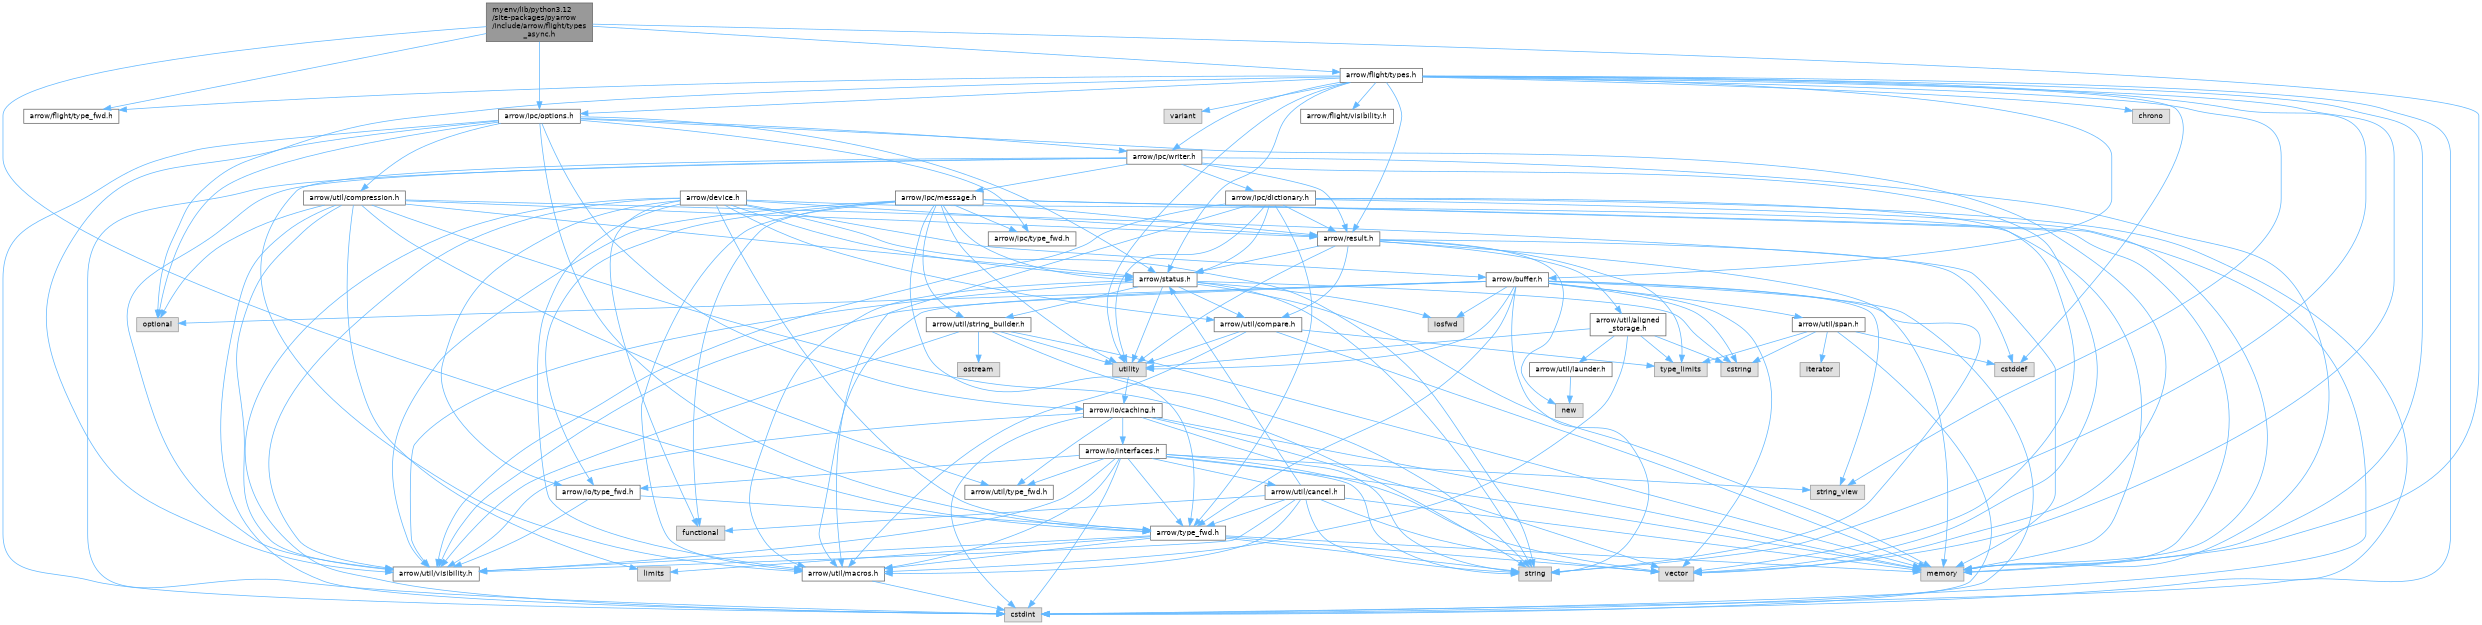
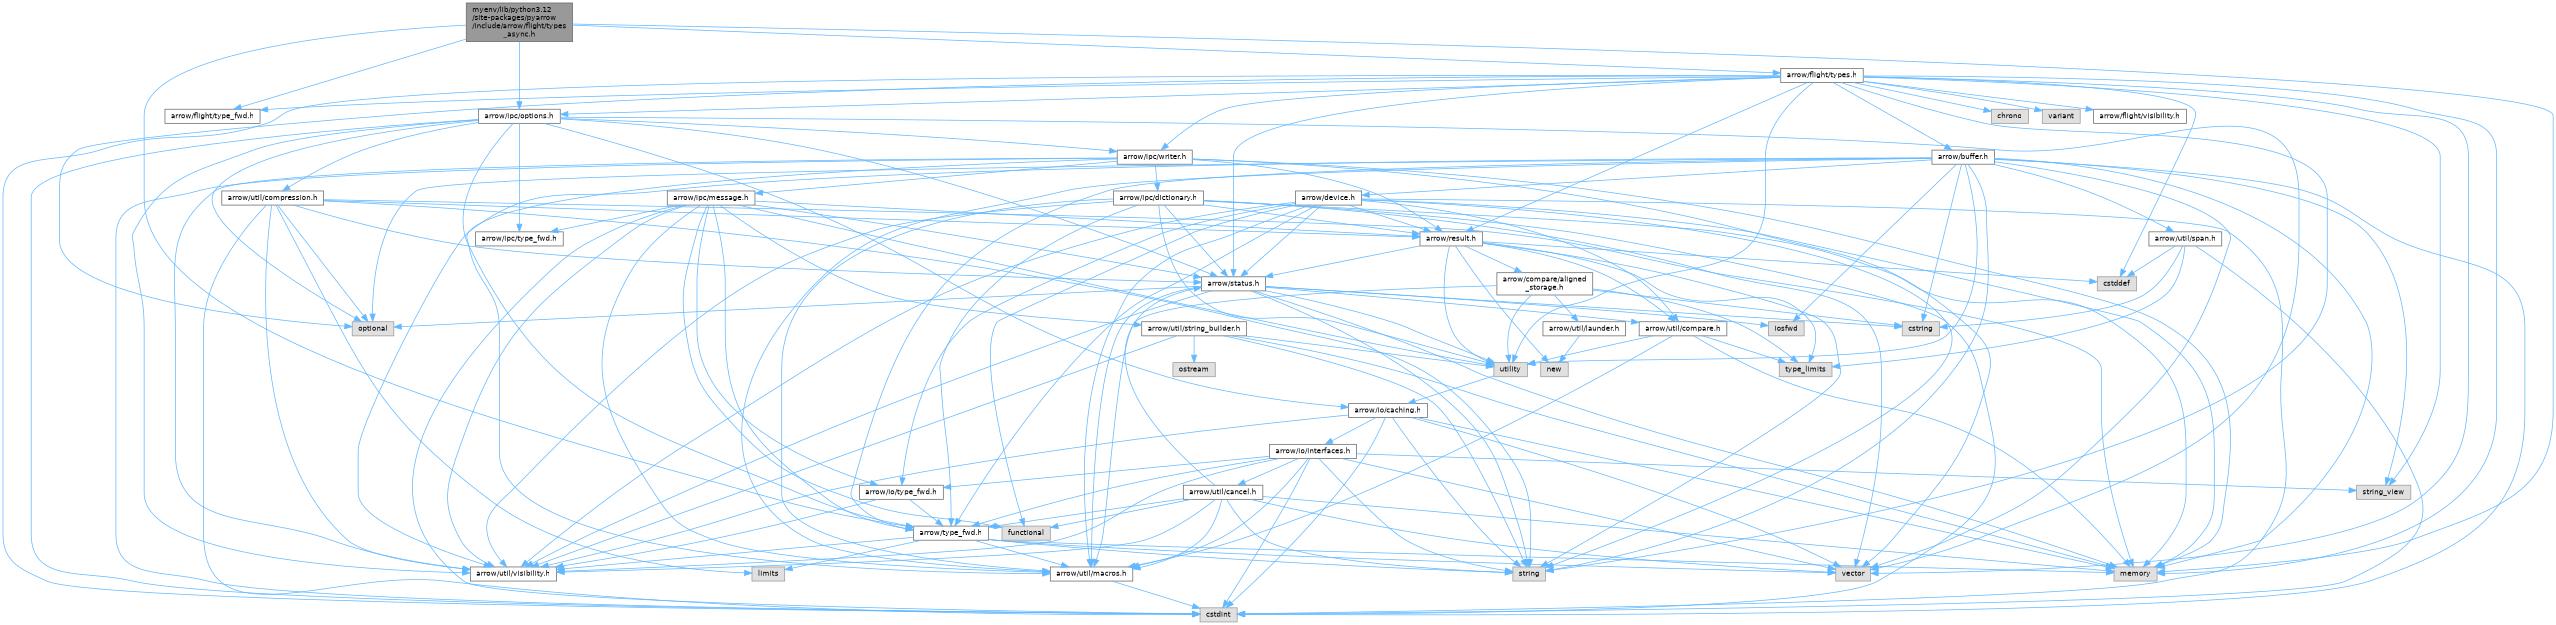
(2083, 240) -> none
(1111, 255) -> (1651, 177)
(1060, 305) -> (821, 305)
(1628, 325) -> (1545, 284)
(1820, 370) -> none
(1009, 492) -> none
(1541, 507) -> none
